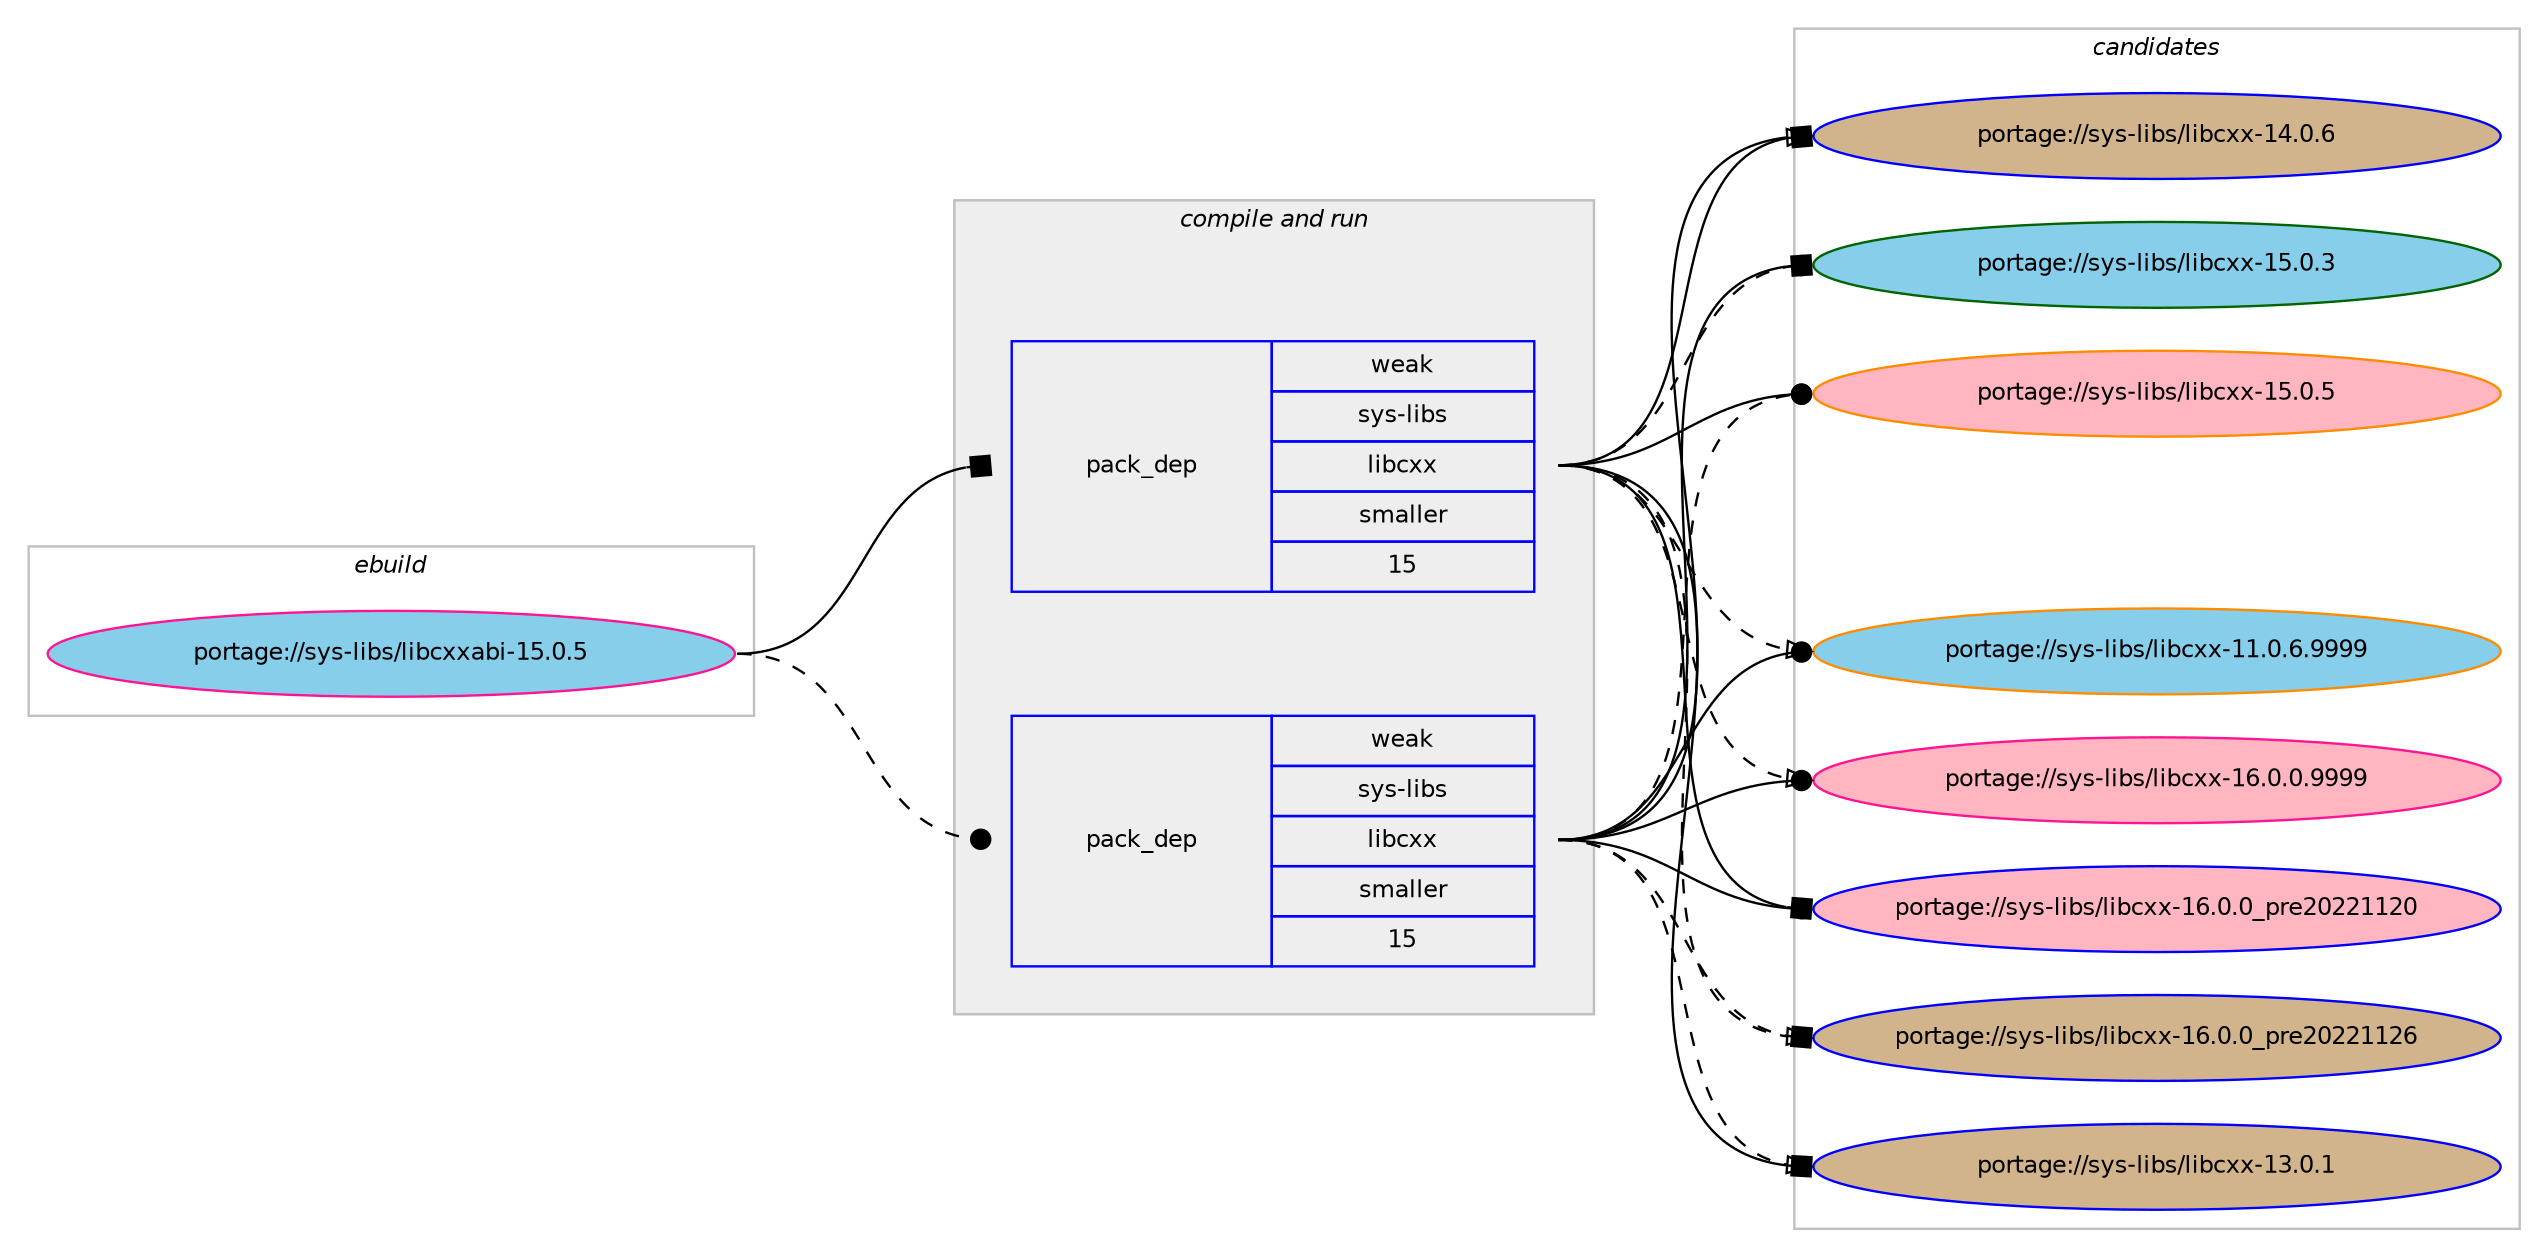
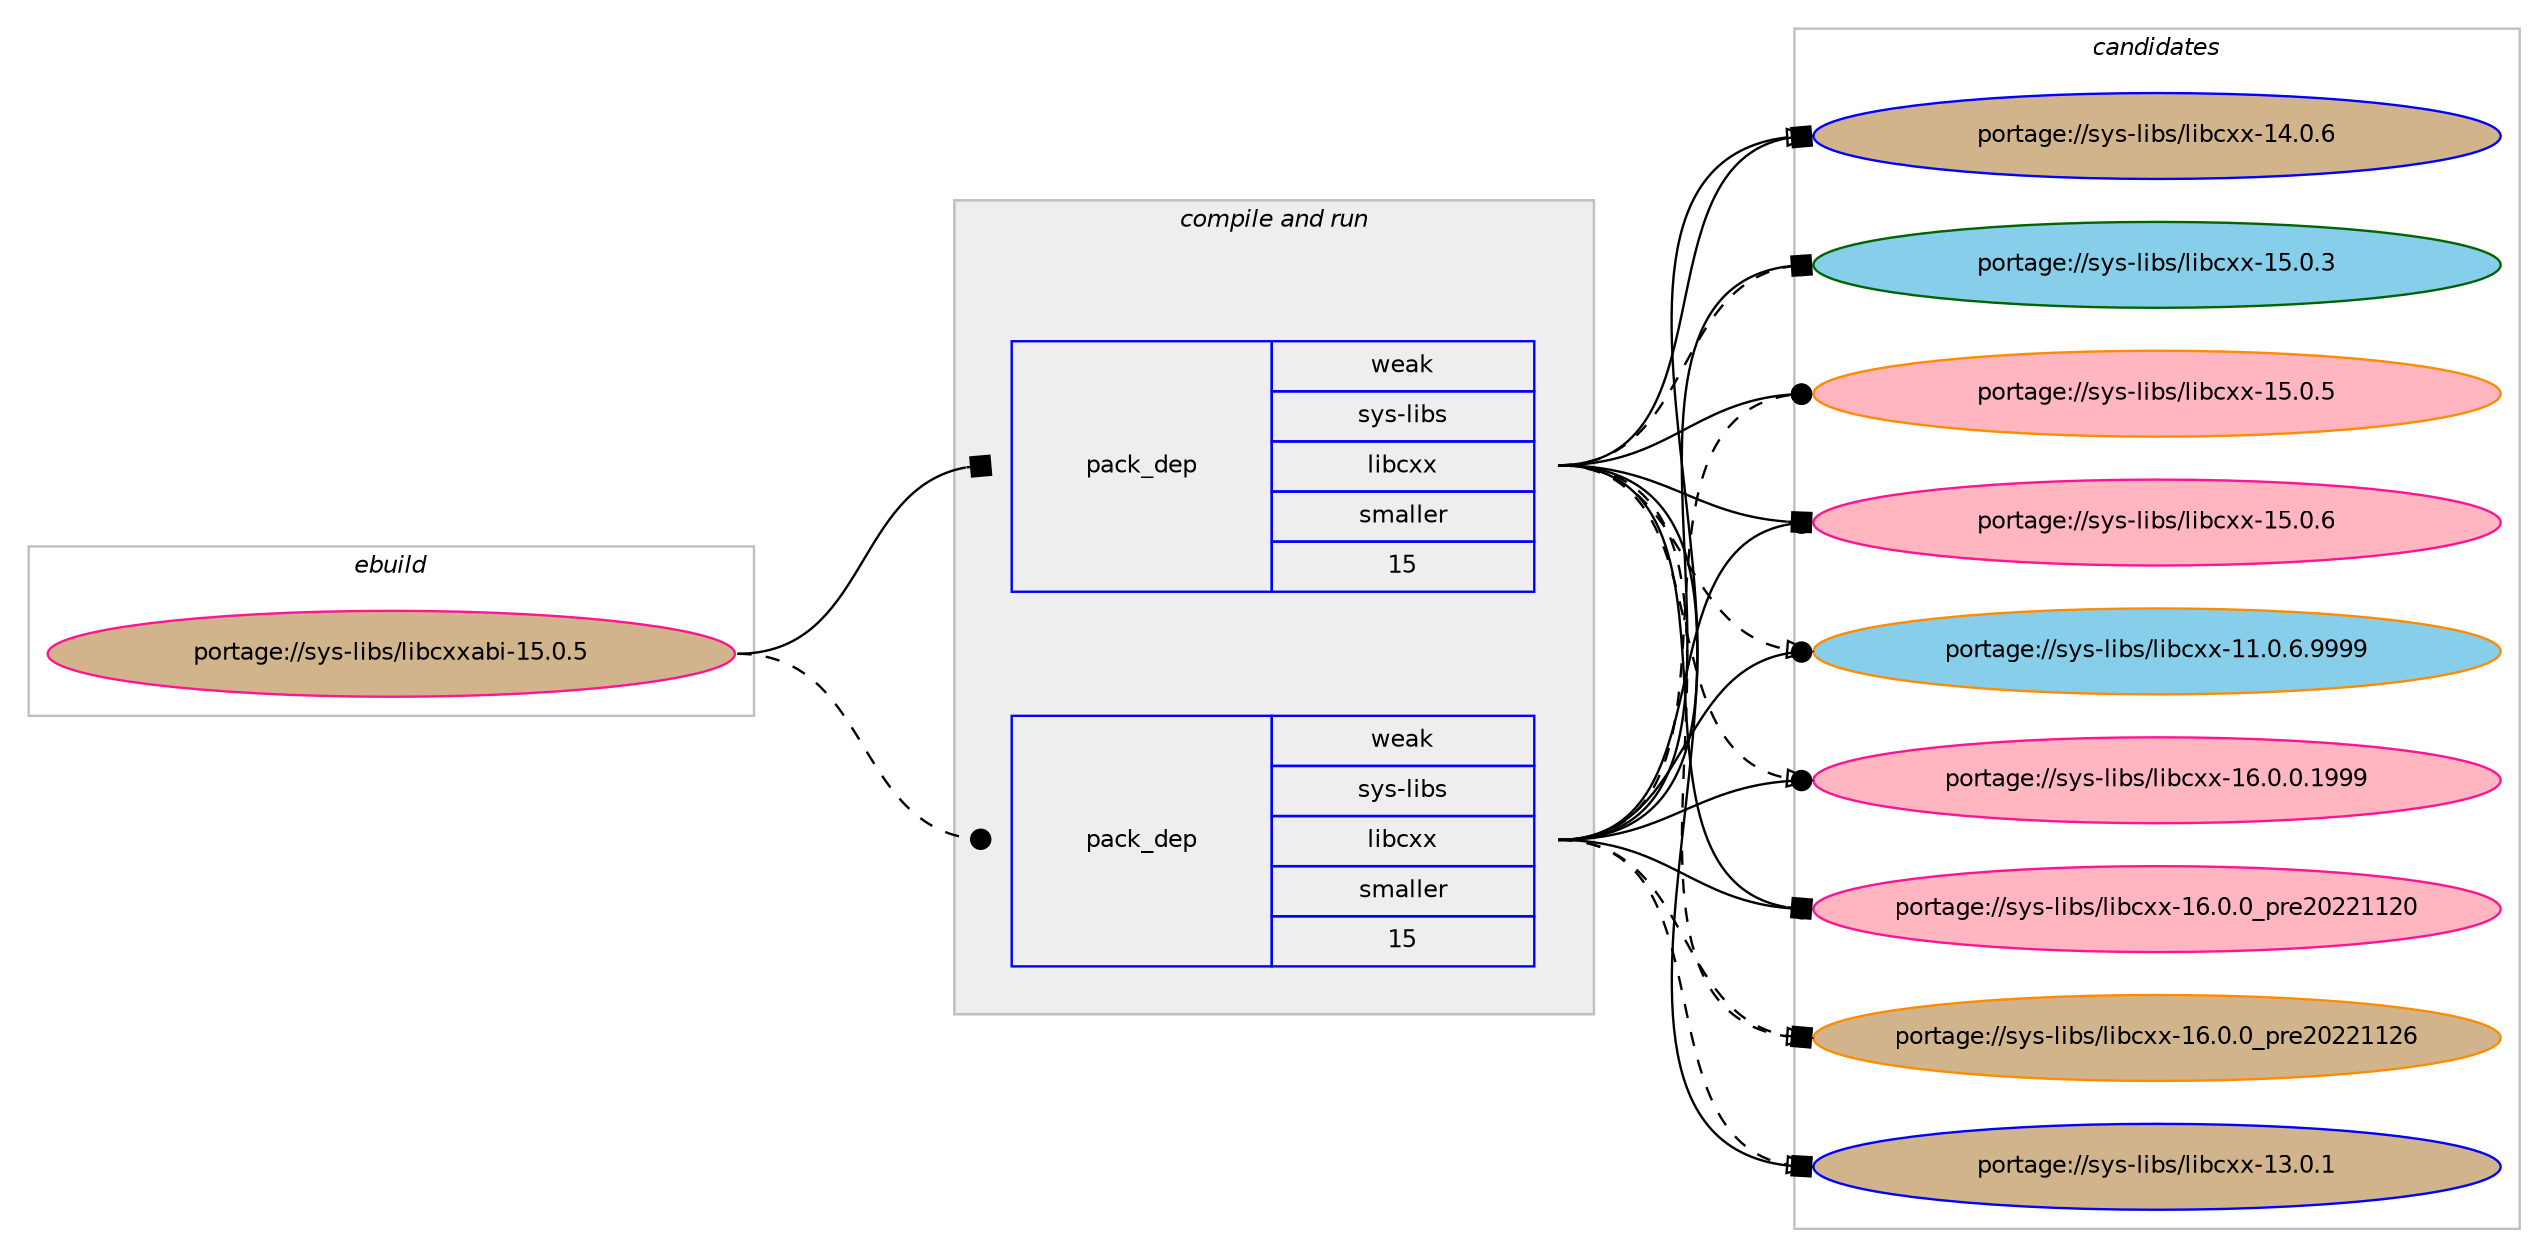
none -> (2157, 523)
(391, 654) -> (391, 654)
(2157, 780) -> (2157, 780)
(2157, 909) -> (2157, 909)
(2157, 1038) -> (2157, 1038)
